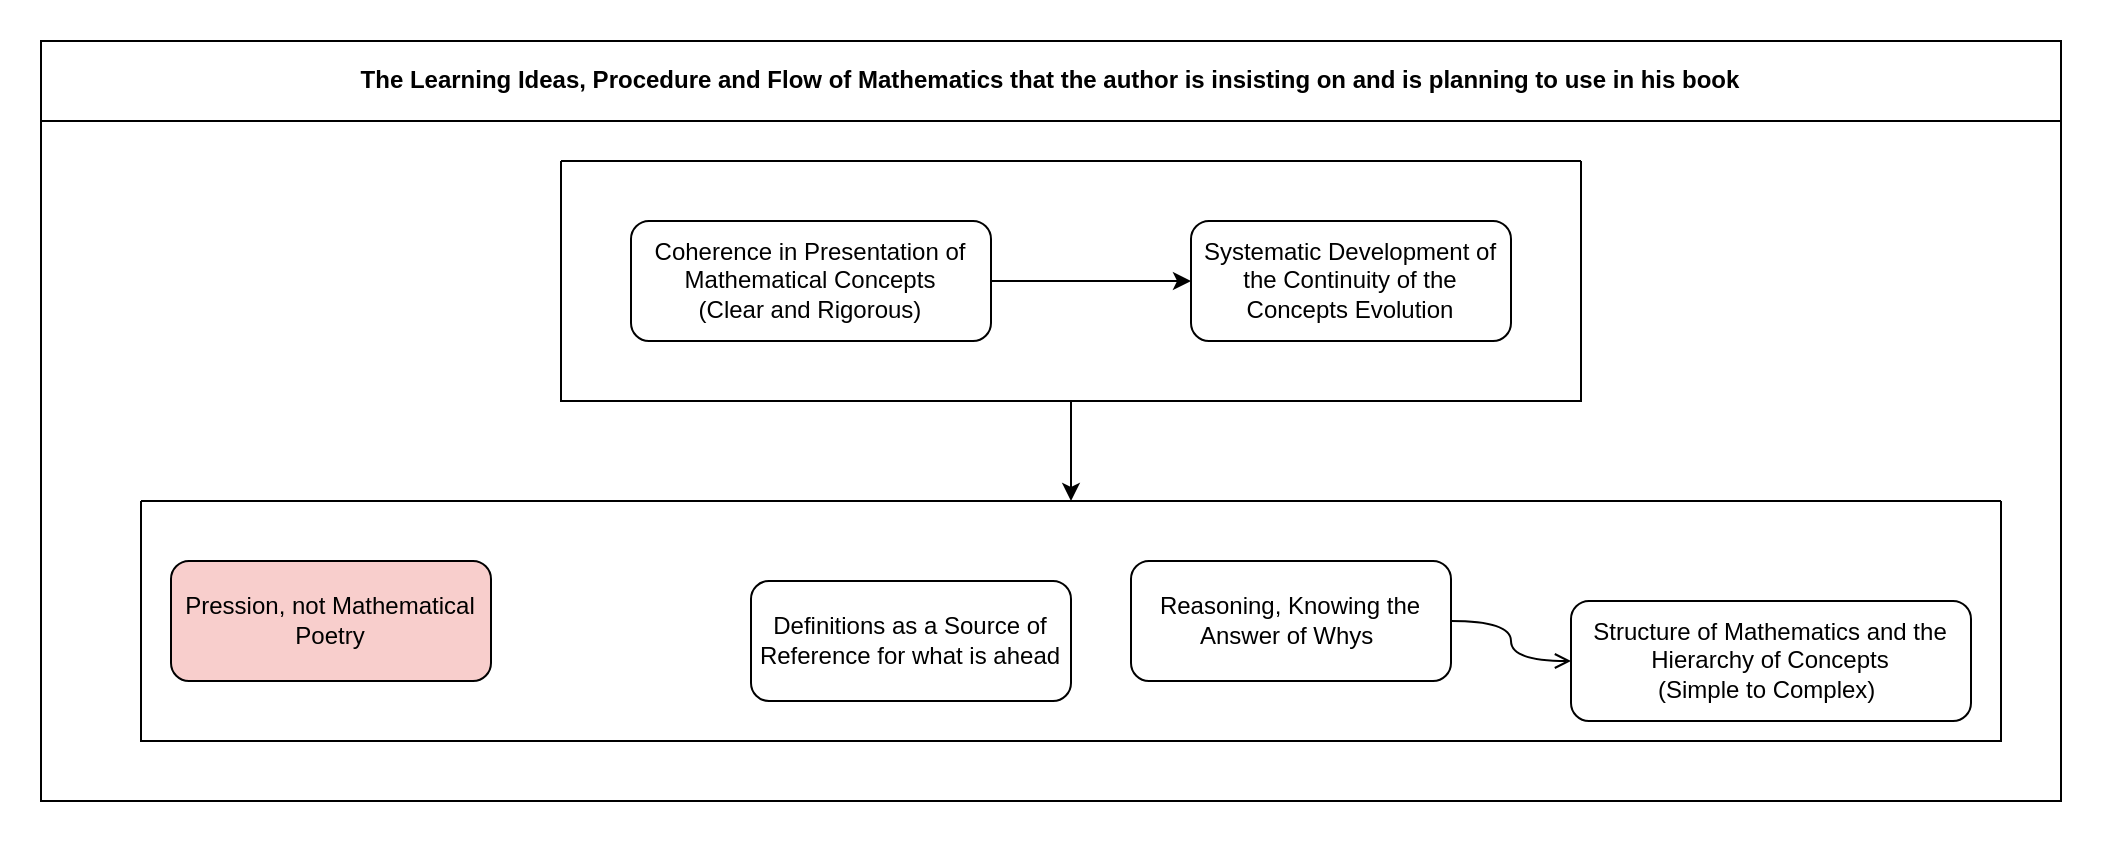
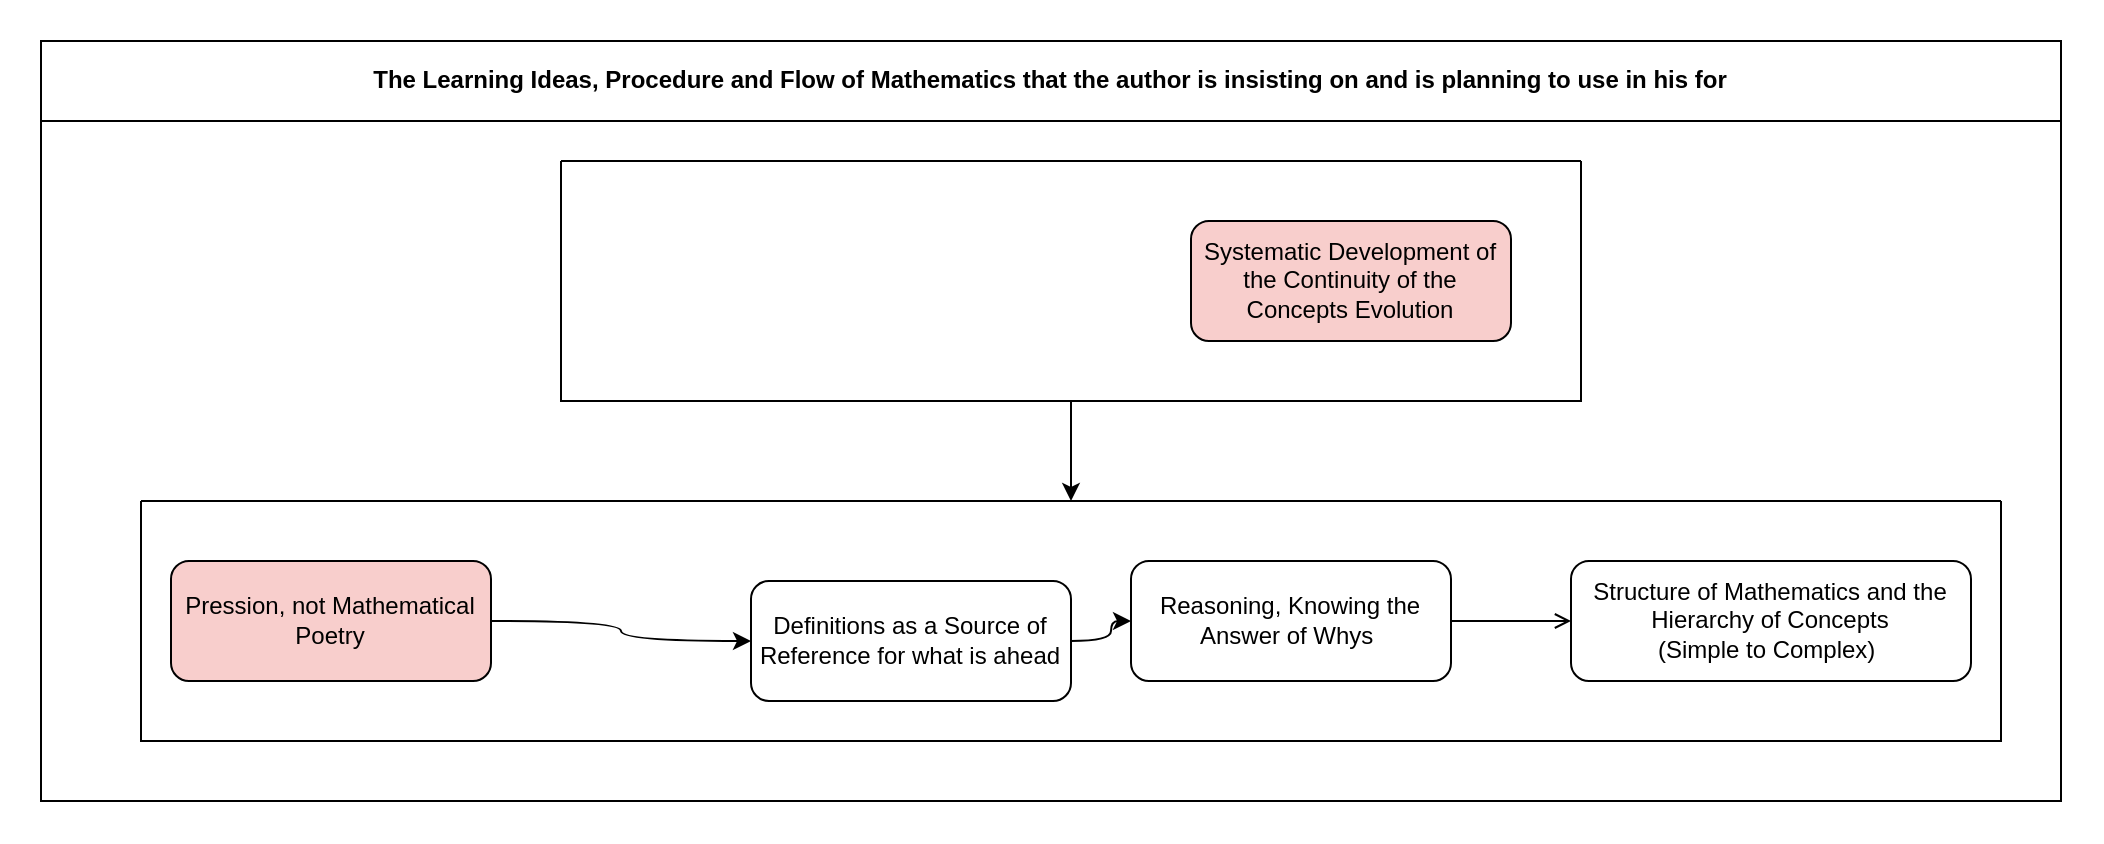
(1051, 81) -> (1051, 81)
(811, 281) -> none
(1086, 281) -> none
(1351, 281) -> (1351, 281)
none -> (615, 627)
none -> (1097, 639)
(1771, 661) -> (1771, 621)
